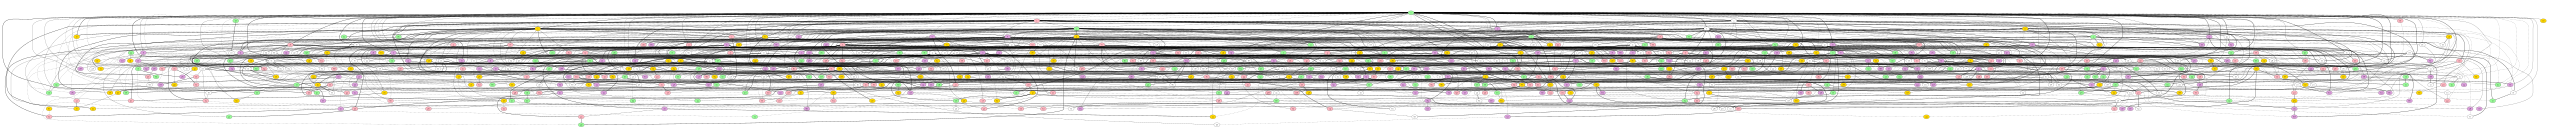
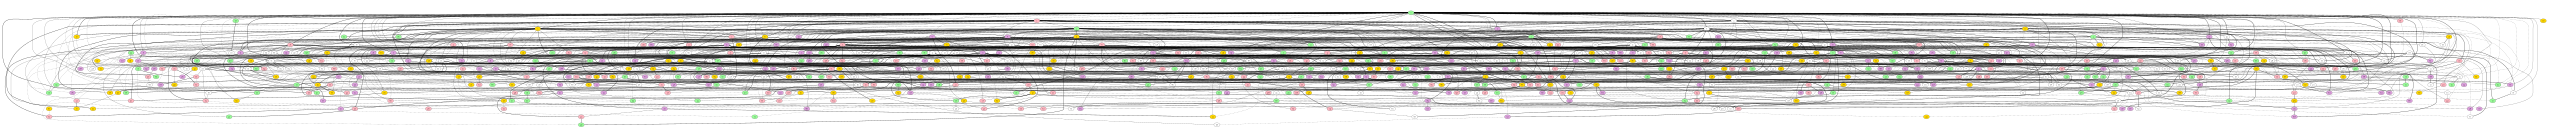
none -> (948, 43)
none -> (530, 85)
(882, 85) -> none
(332, 93) -> (332, 93)
none -> (1289, 93)
